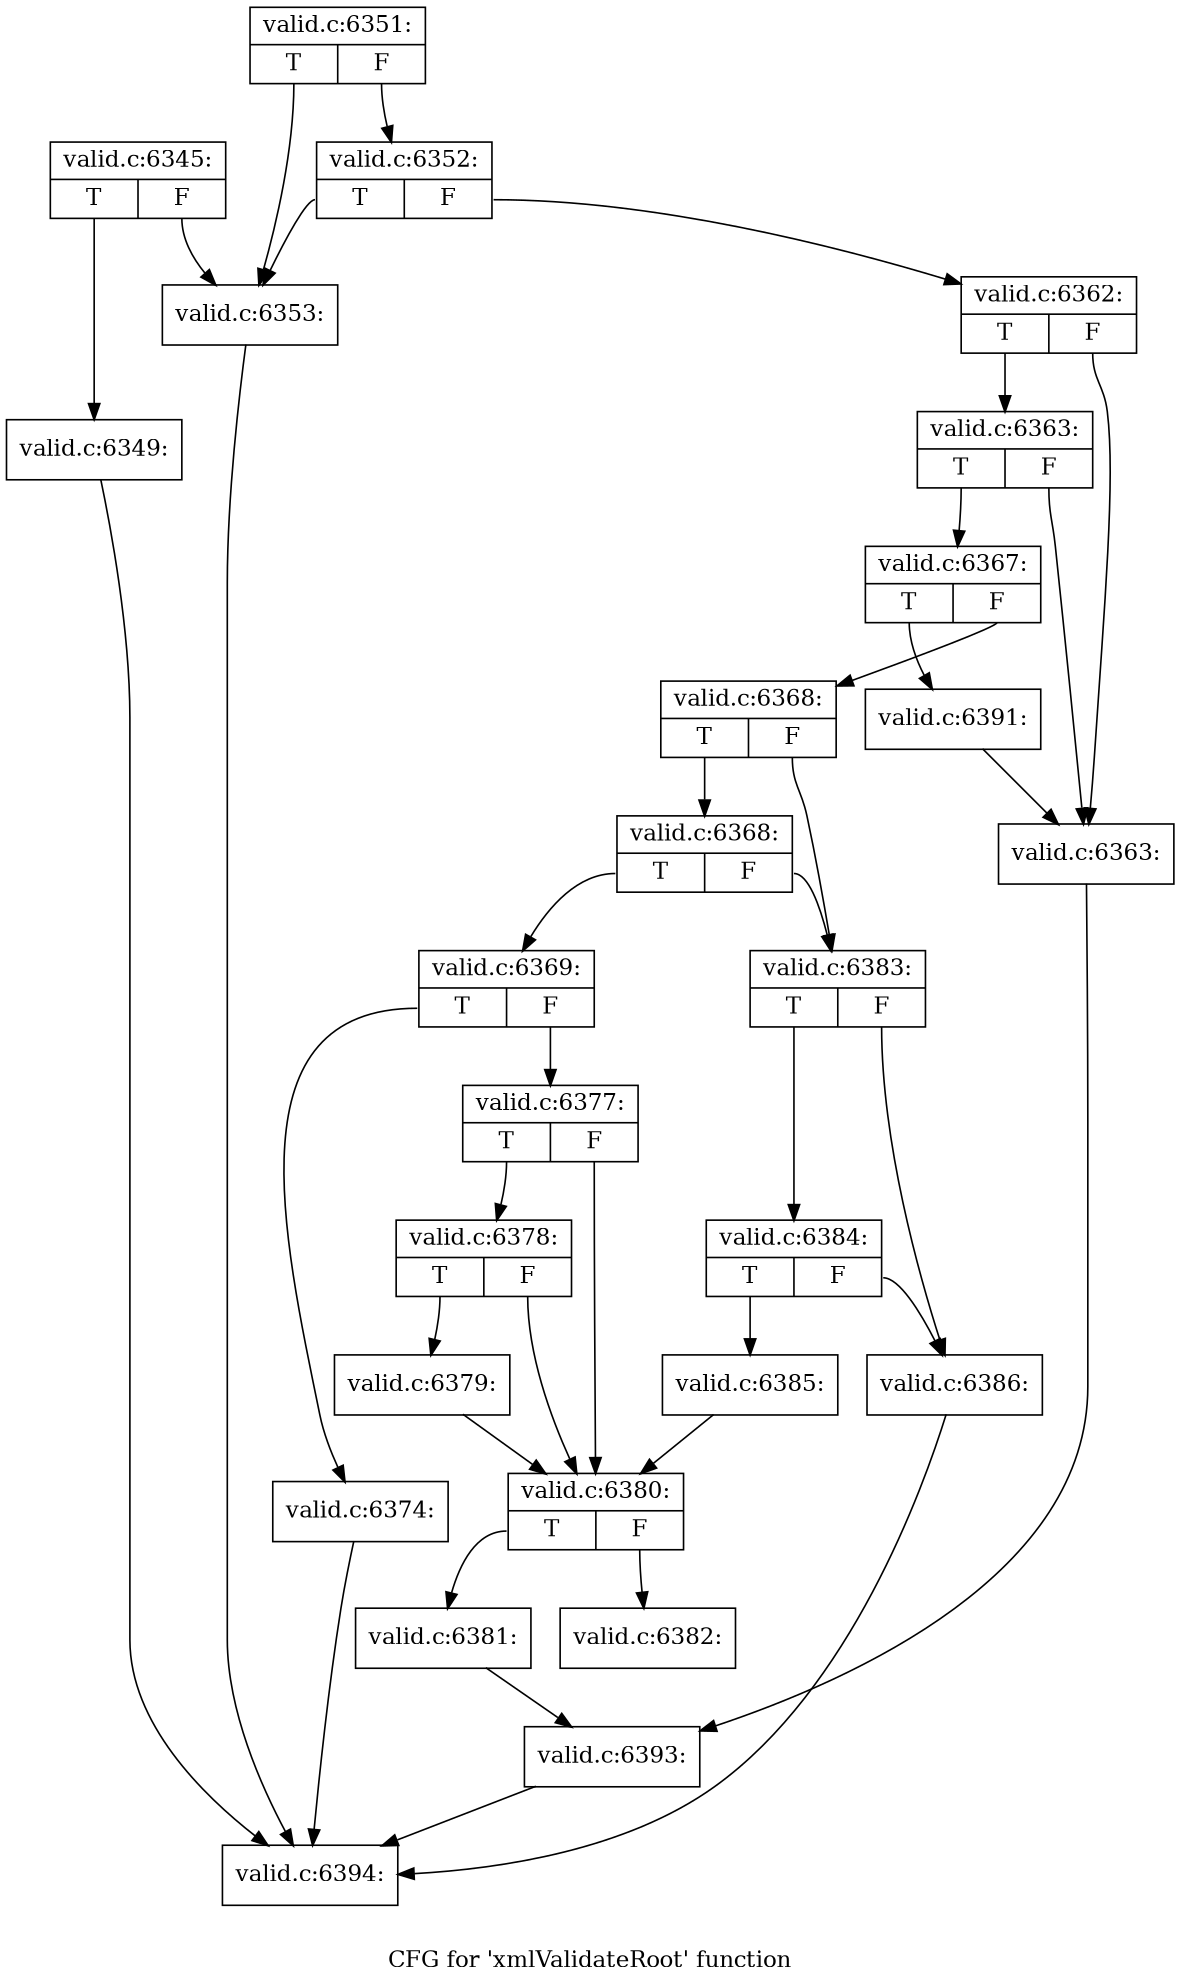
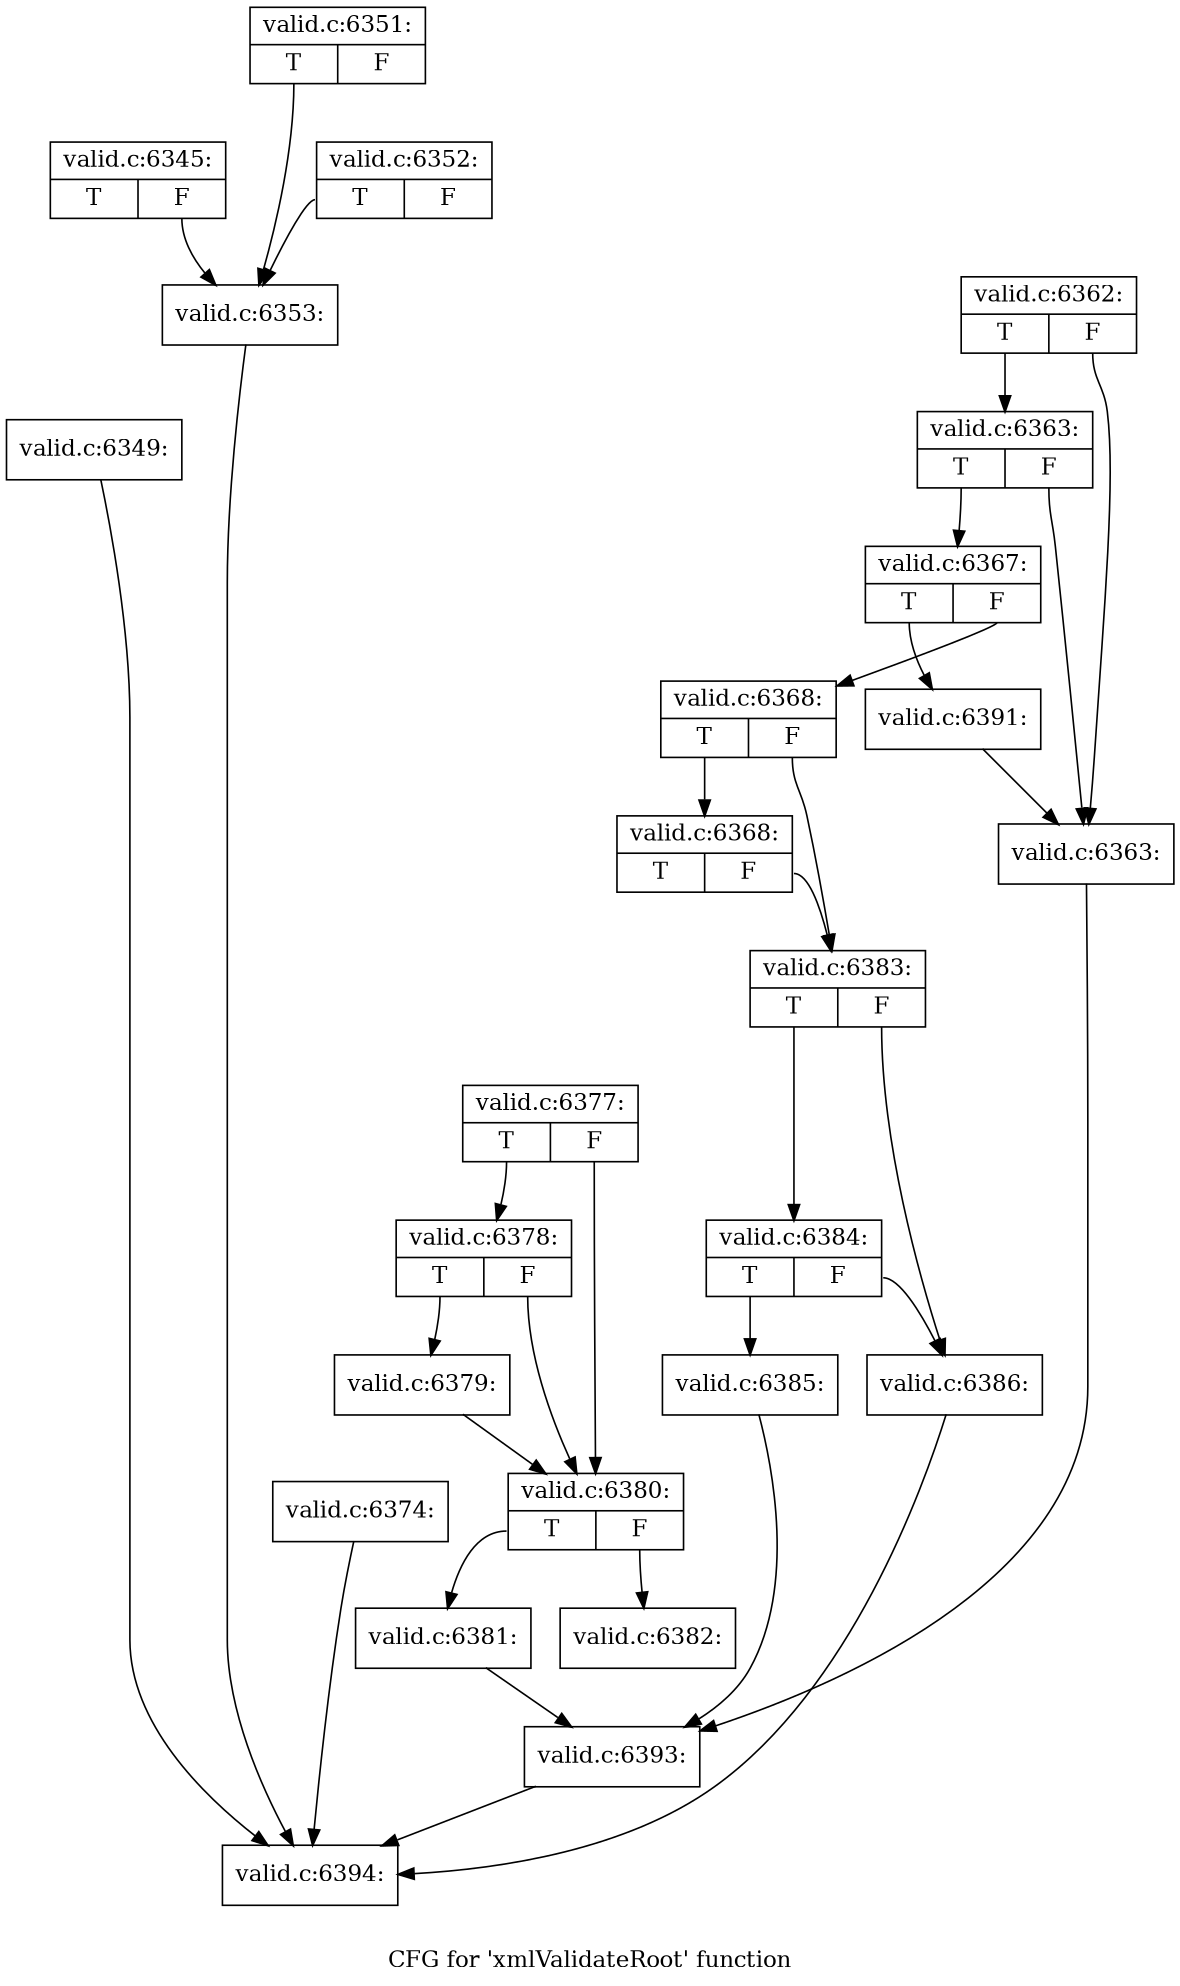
(383, 105) -> none
(722, 224) -> none
(94, 311) -> none
(507, 989) -> none
(683, 1439) -> (775, 1579)
